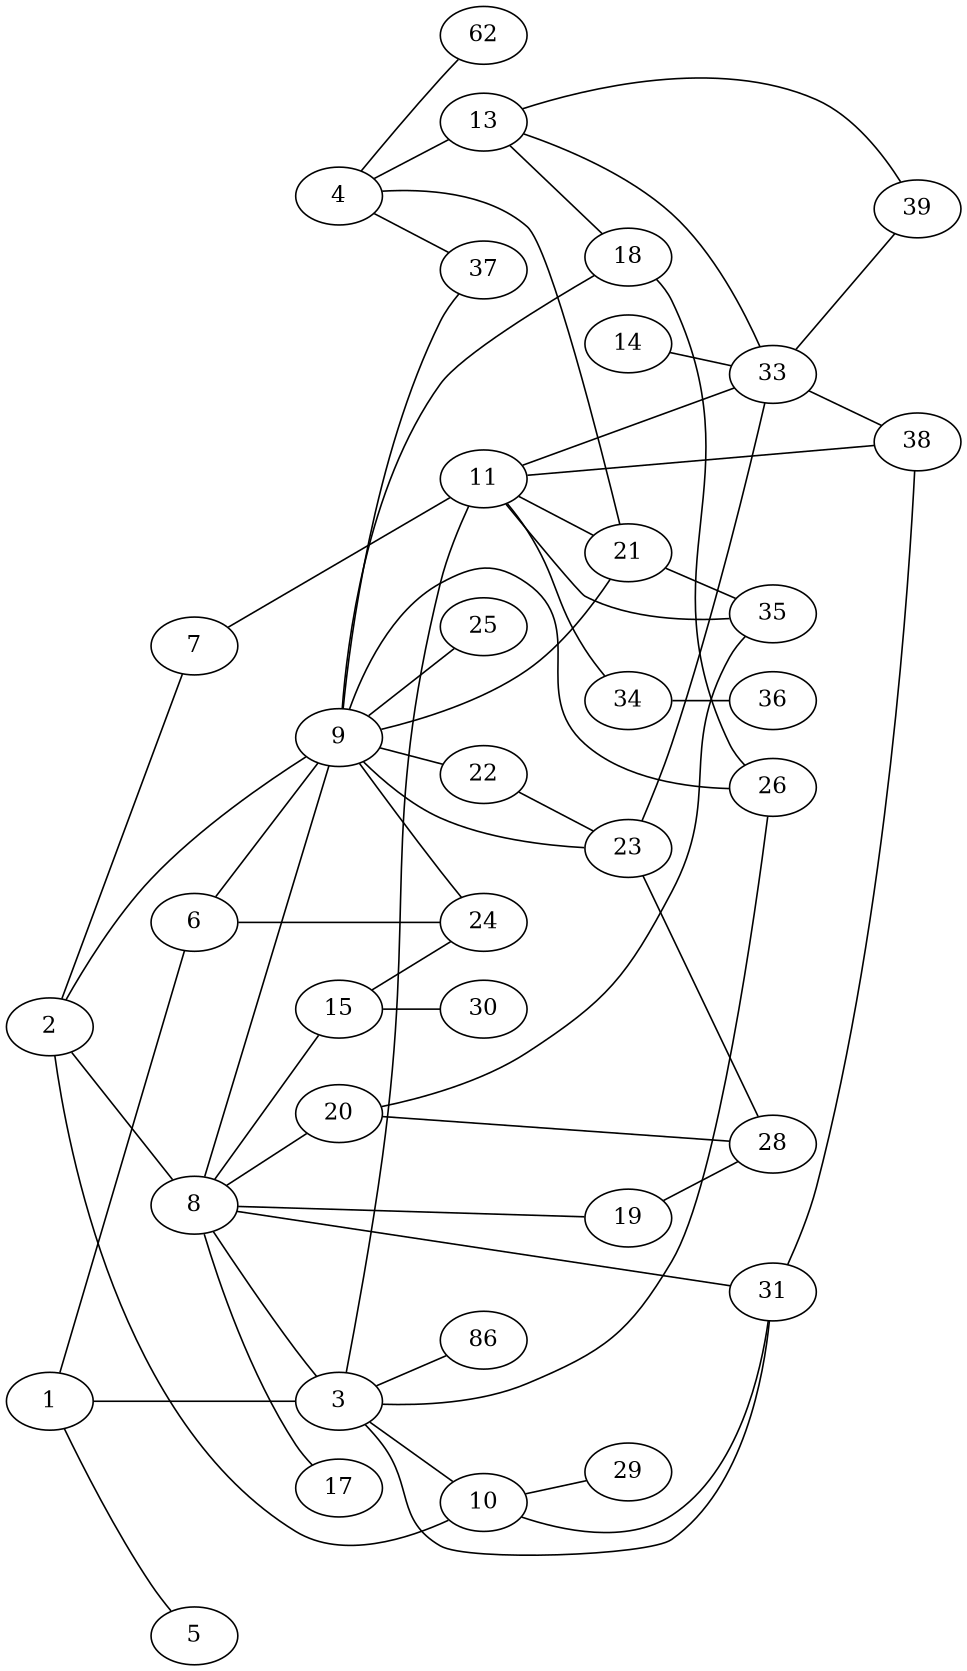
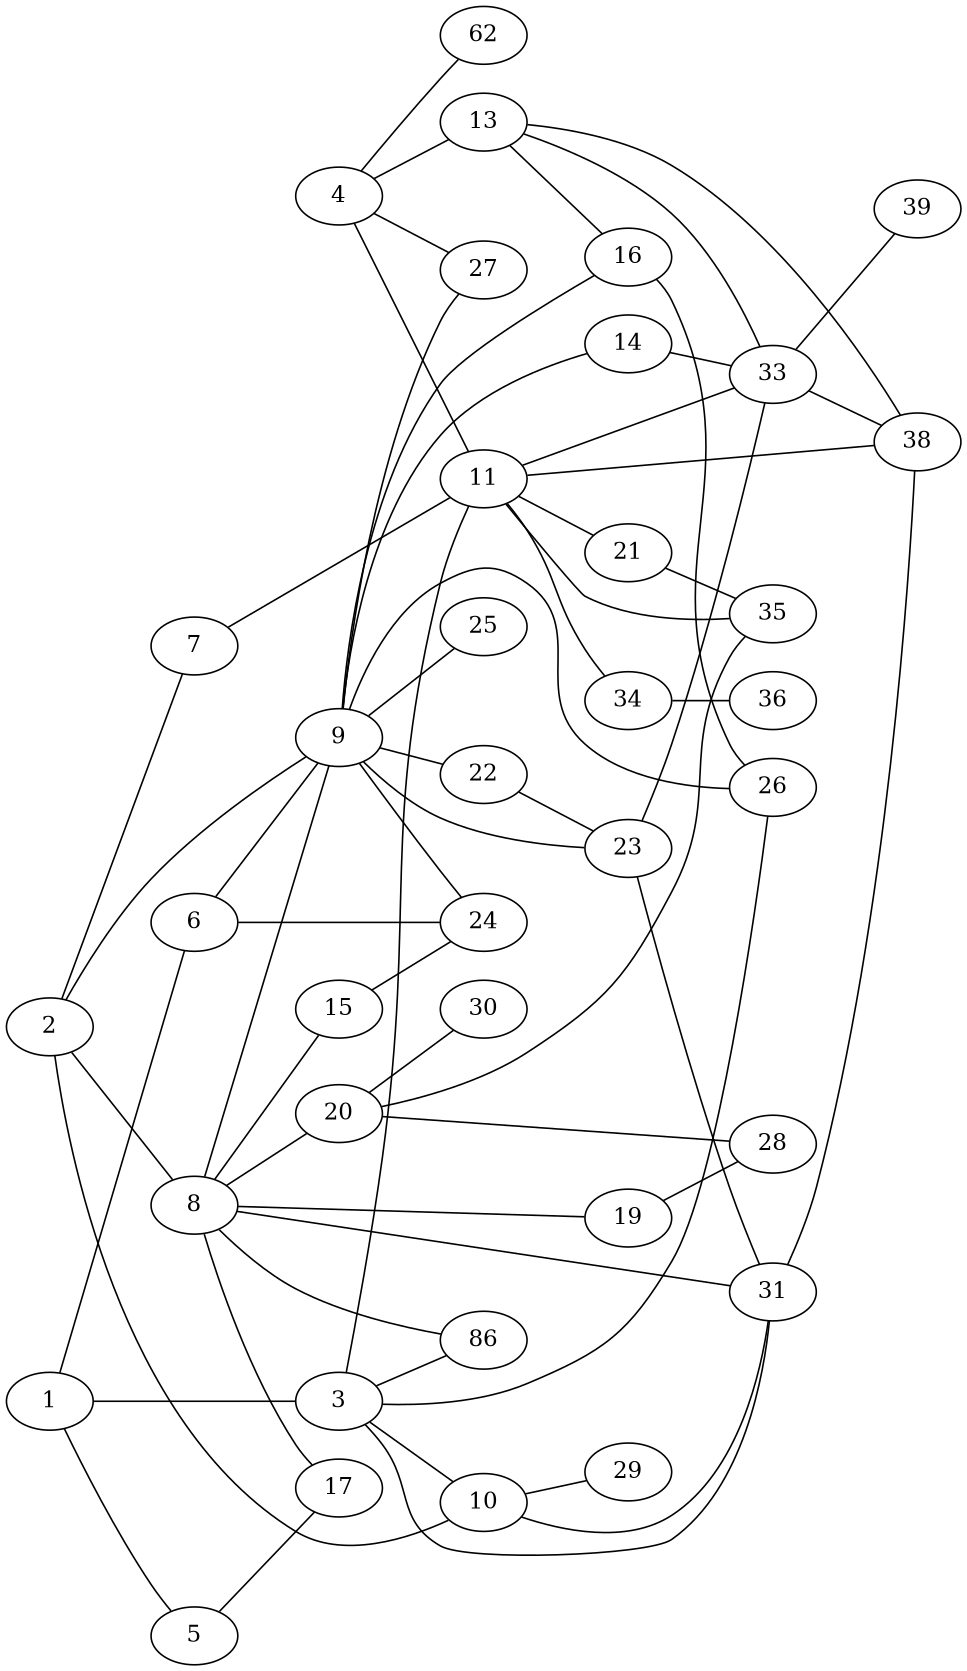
(729, 79) -> (747, 223)
(628, 257) -> (628, 257)
(484, 270) -> (484, 270)
(562, 311) -> (411, 337)
(513, 679) -> (406, 487)
(701, 996) -> (693, 1072)
(412, 1009) -> (411, 1061)
(263, 1305) -> (321, 1300)
none -> (267, 1562)
